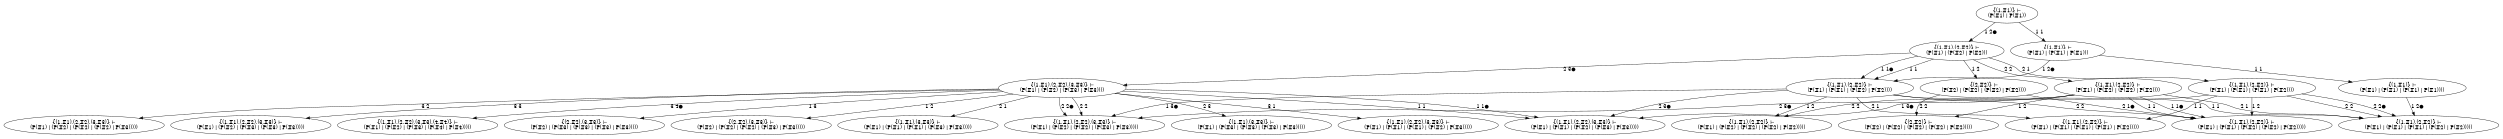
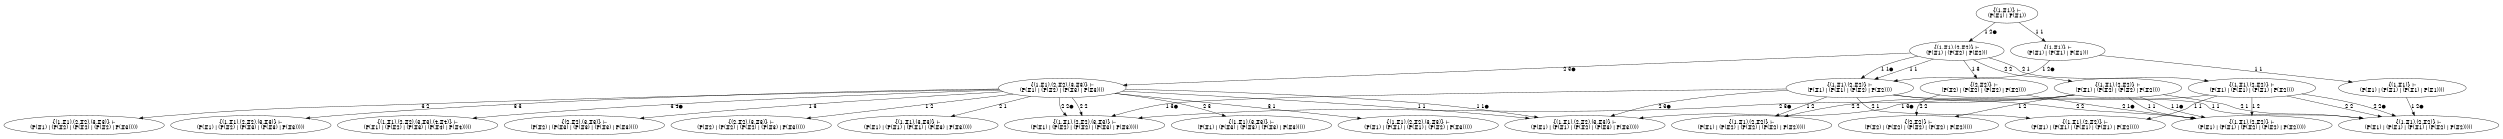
(1977, 69) -> (1977, 69)
